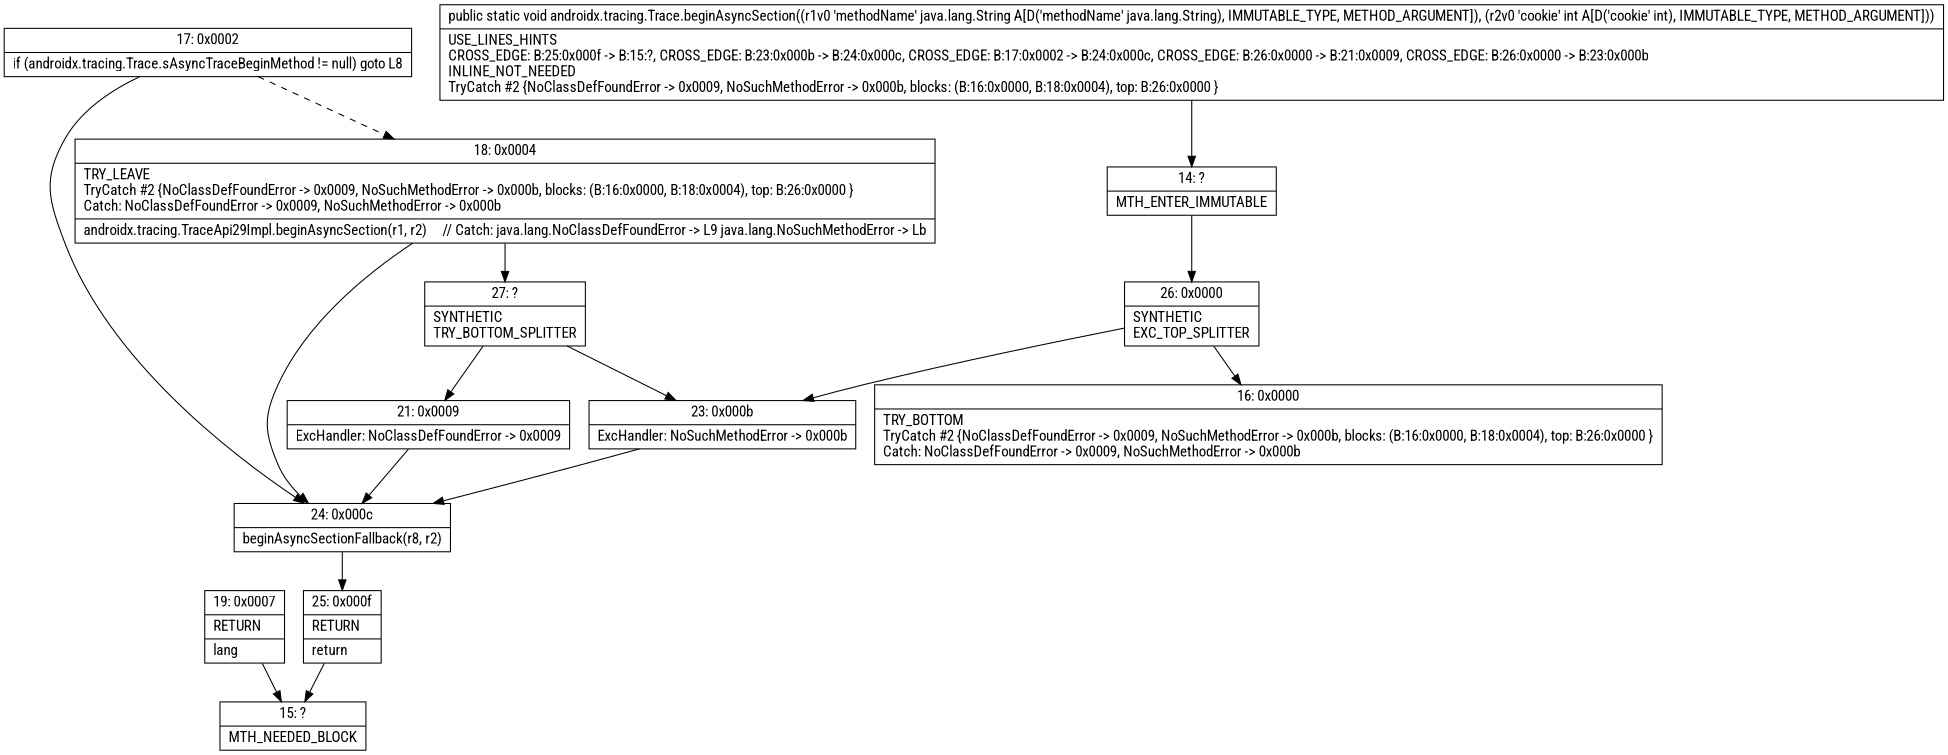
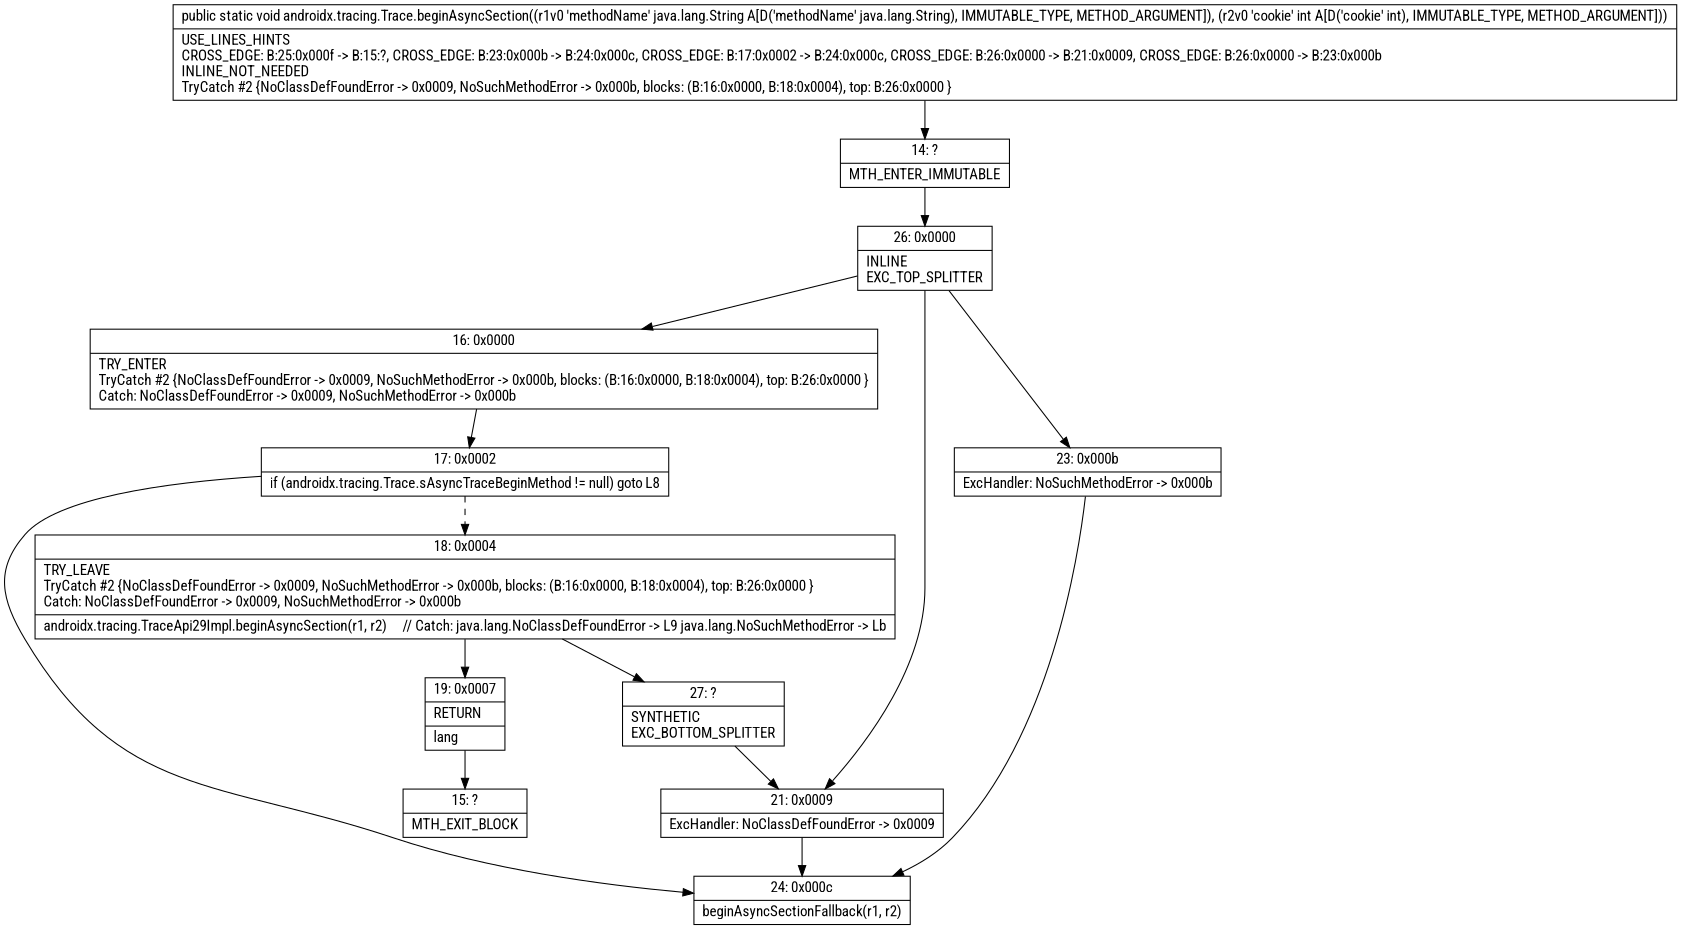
(1168, 318) -> (887, 262)
(505, 333) -> (703, 733)
(297, 352) -> (465, 653)
(617, 371) -> none
(923, 421) -> (133, 365)
none -> (474, 423)
(342, 539) -> (802, 912)
none -> (925, 548)
(342, 627) -> none
(293, 738) -> (465, 825)
